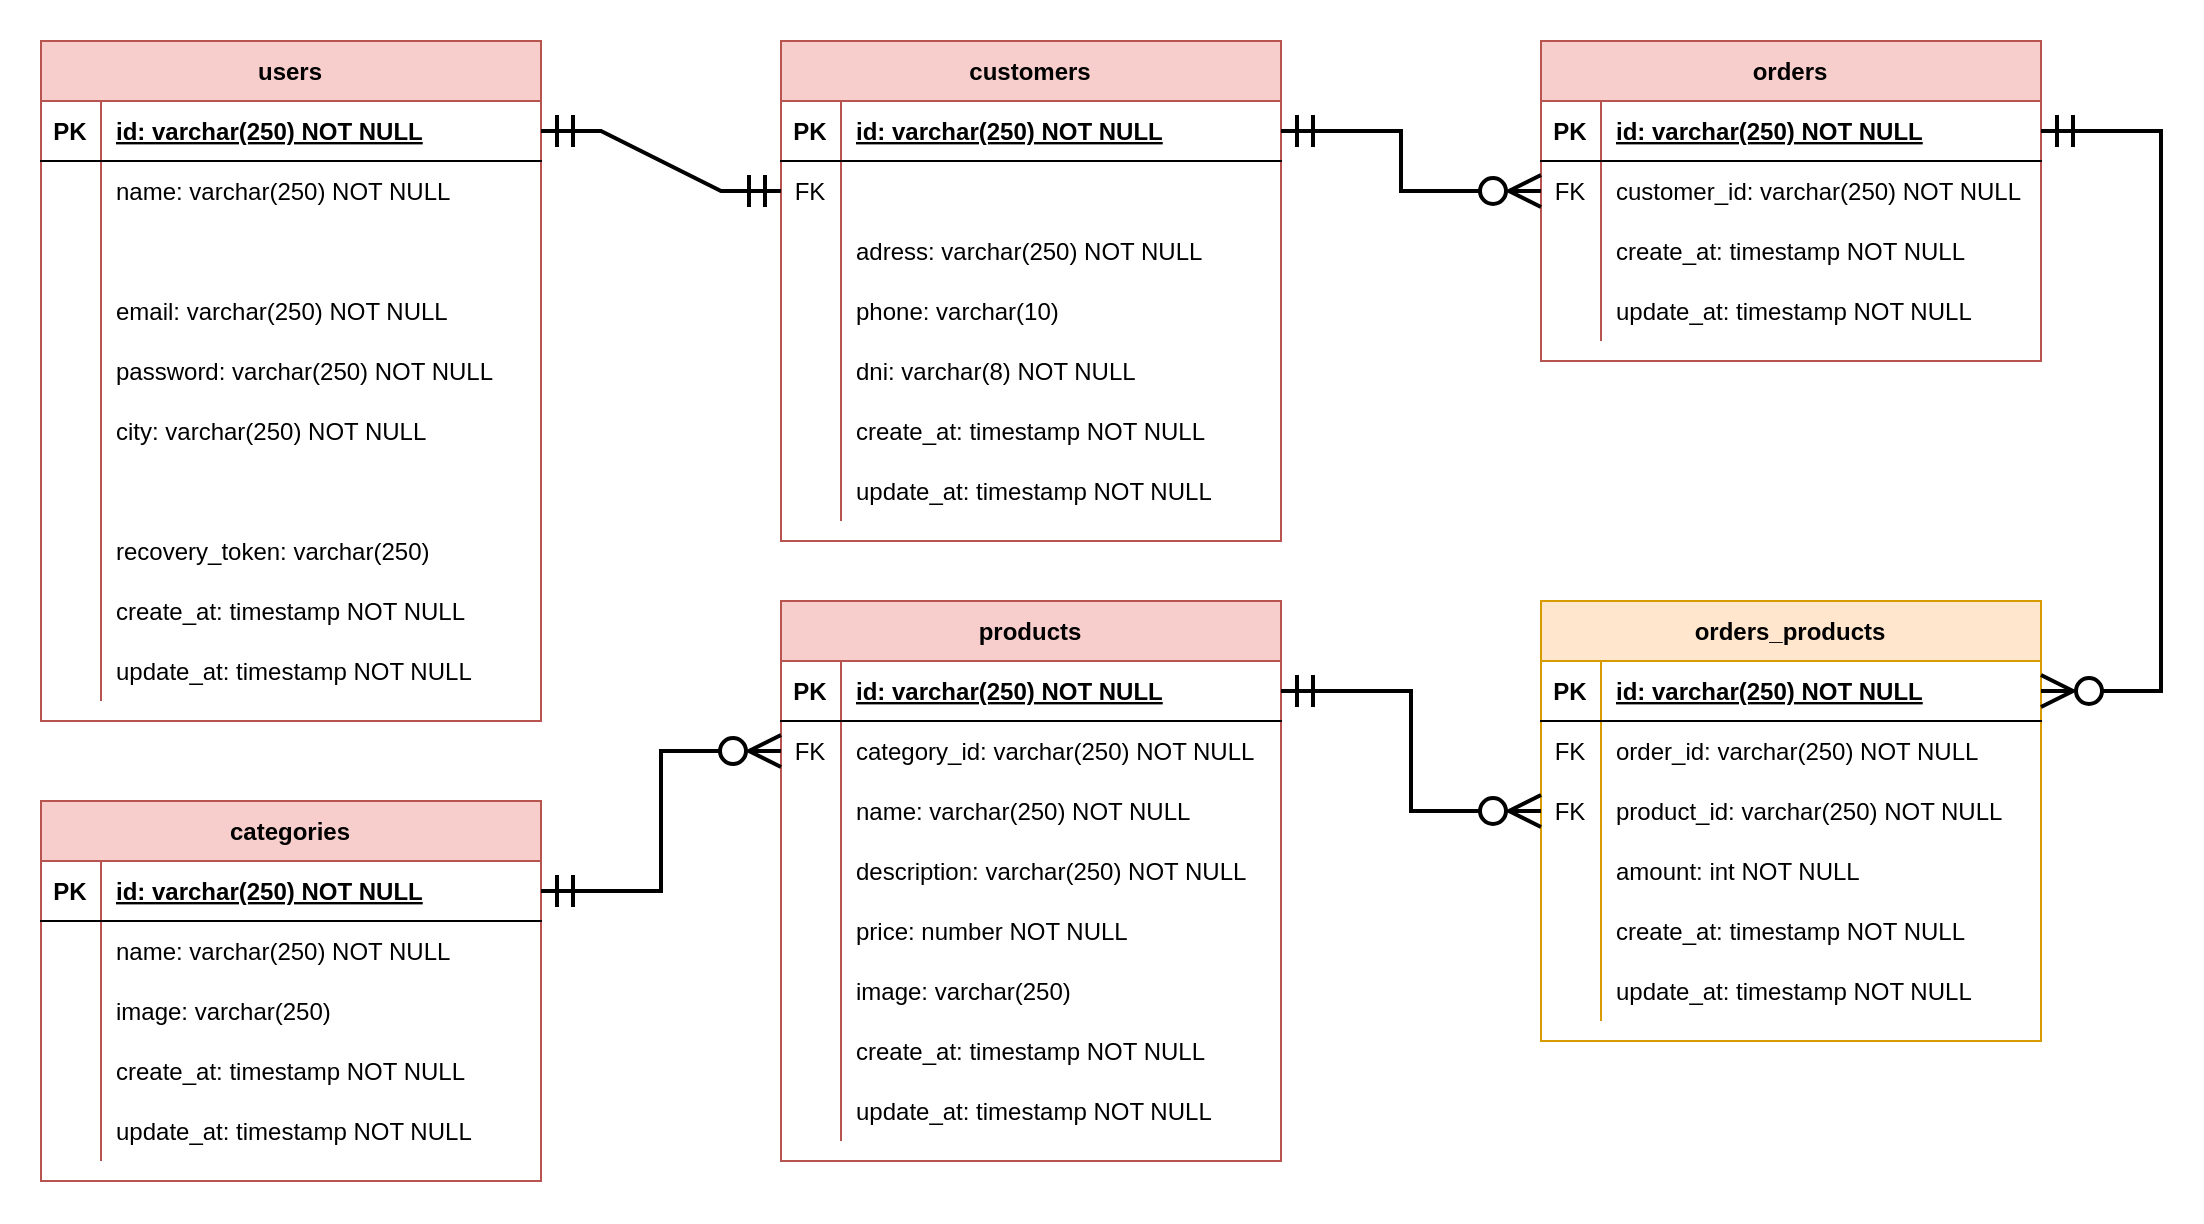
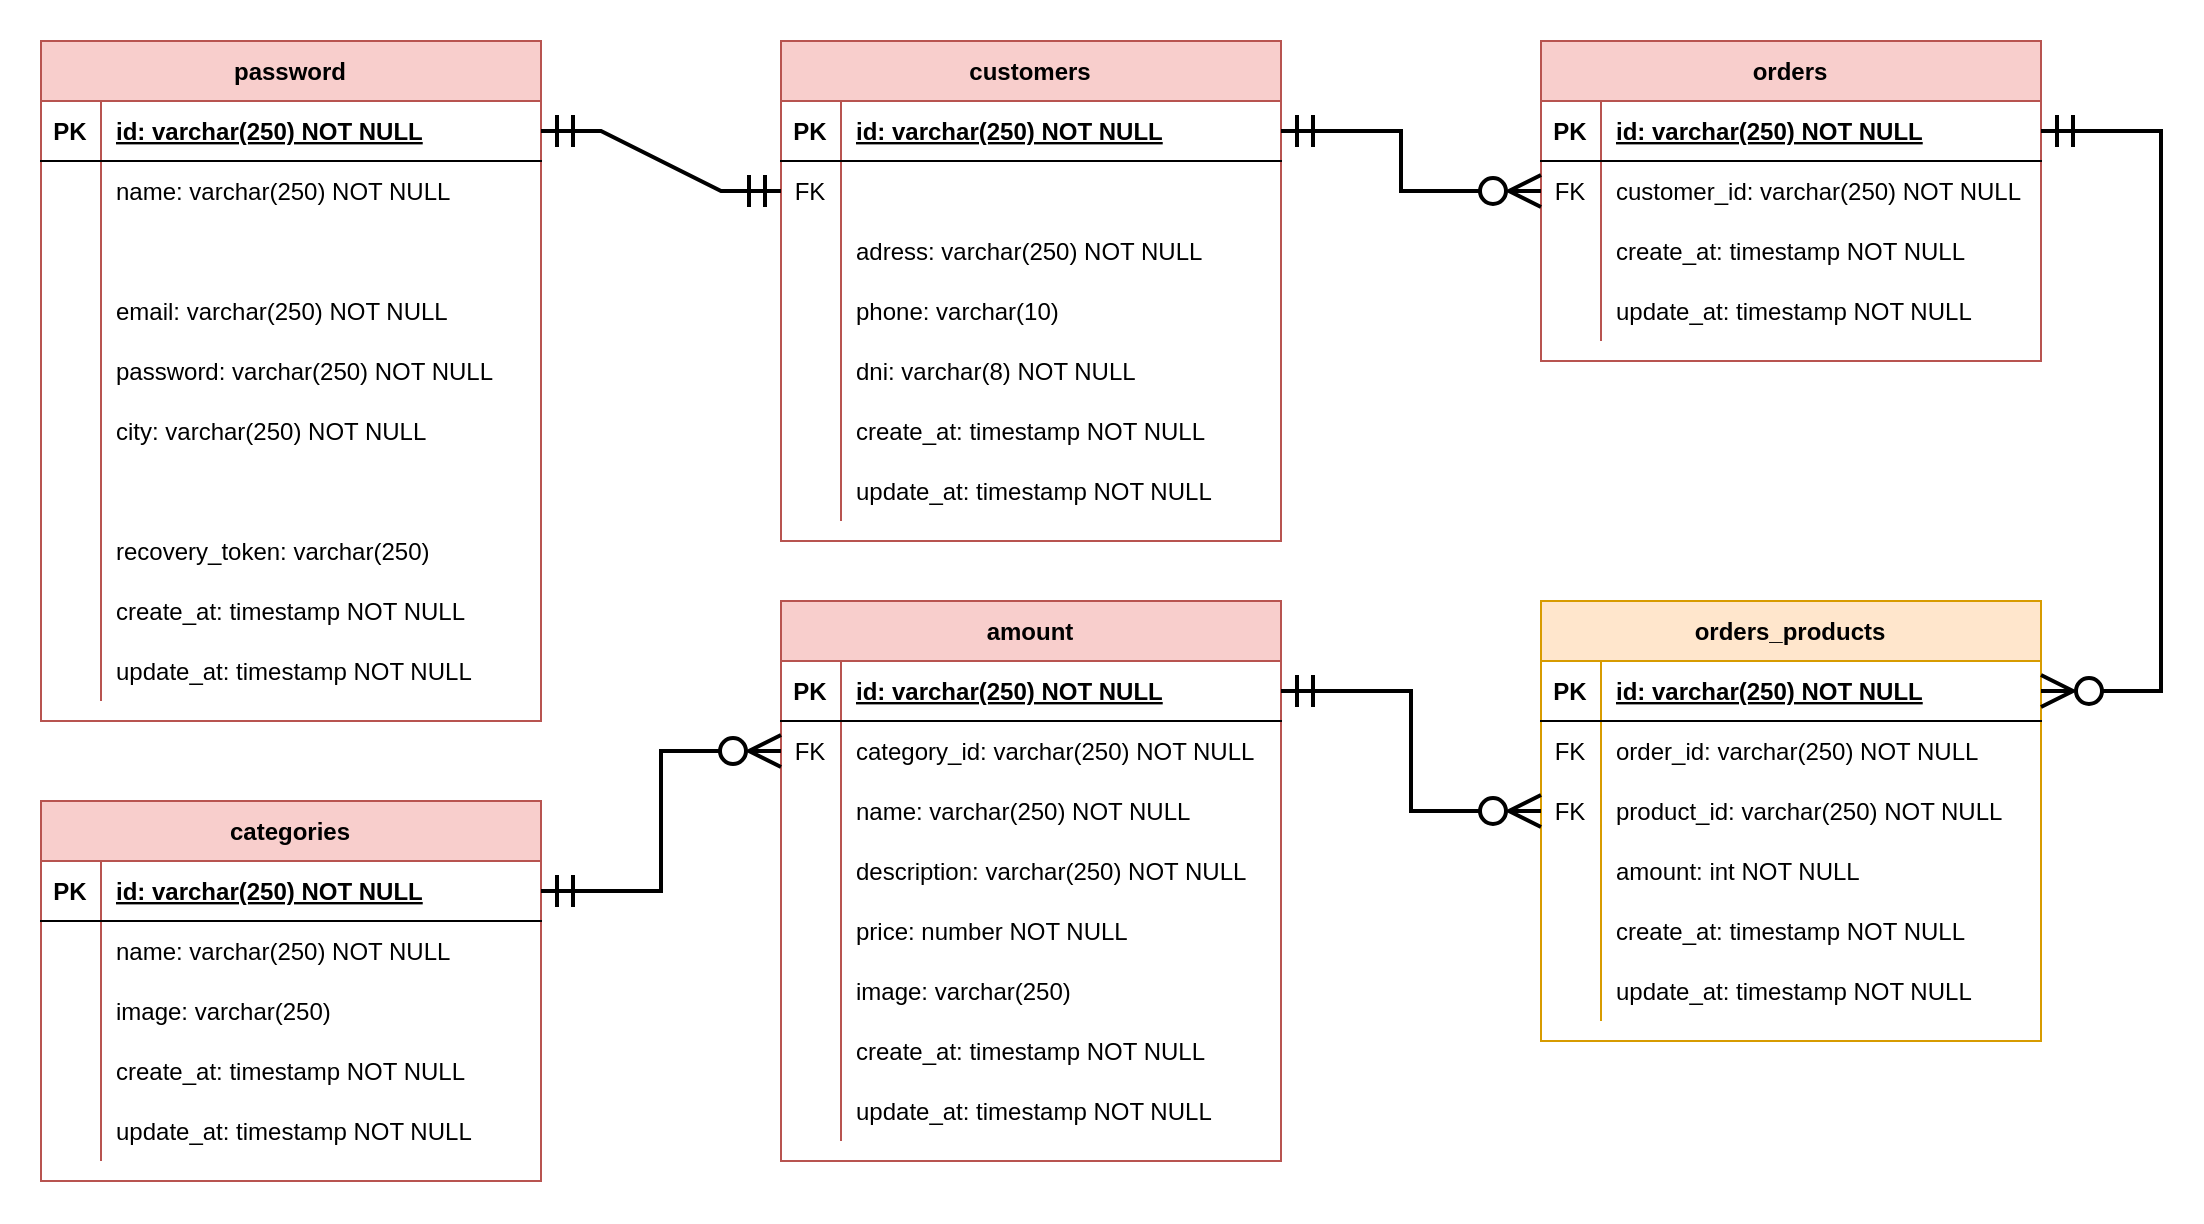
(290, 72) -> (290, 72)
(1030, 632) -> (1030, 632)
